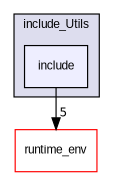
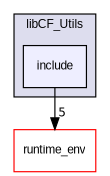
(57, 25) -> (55, 25)
